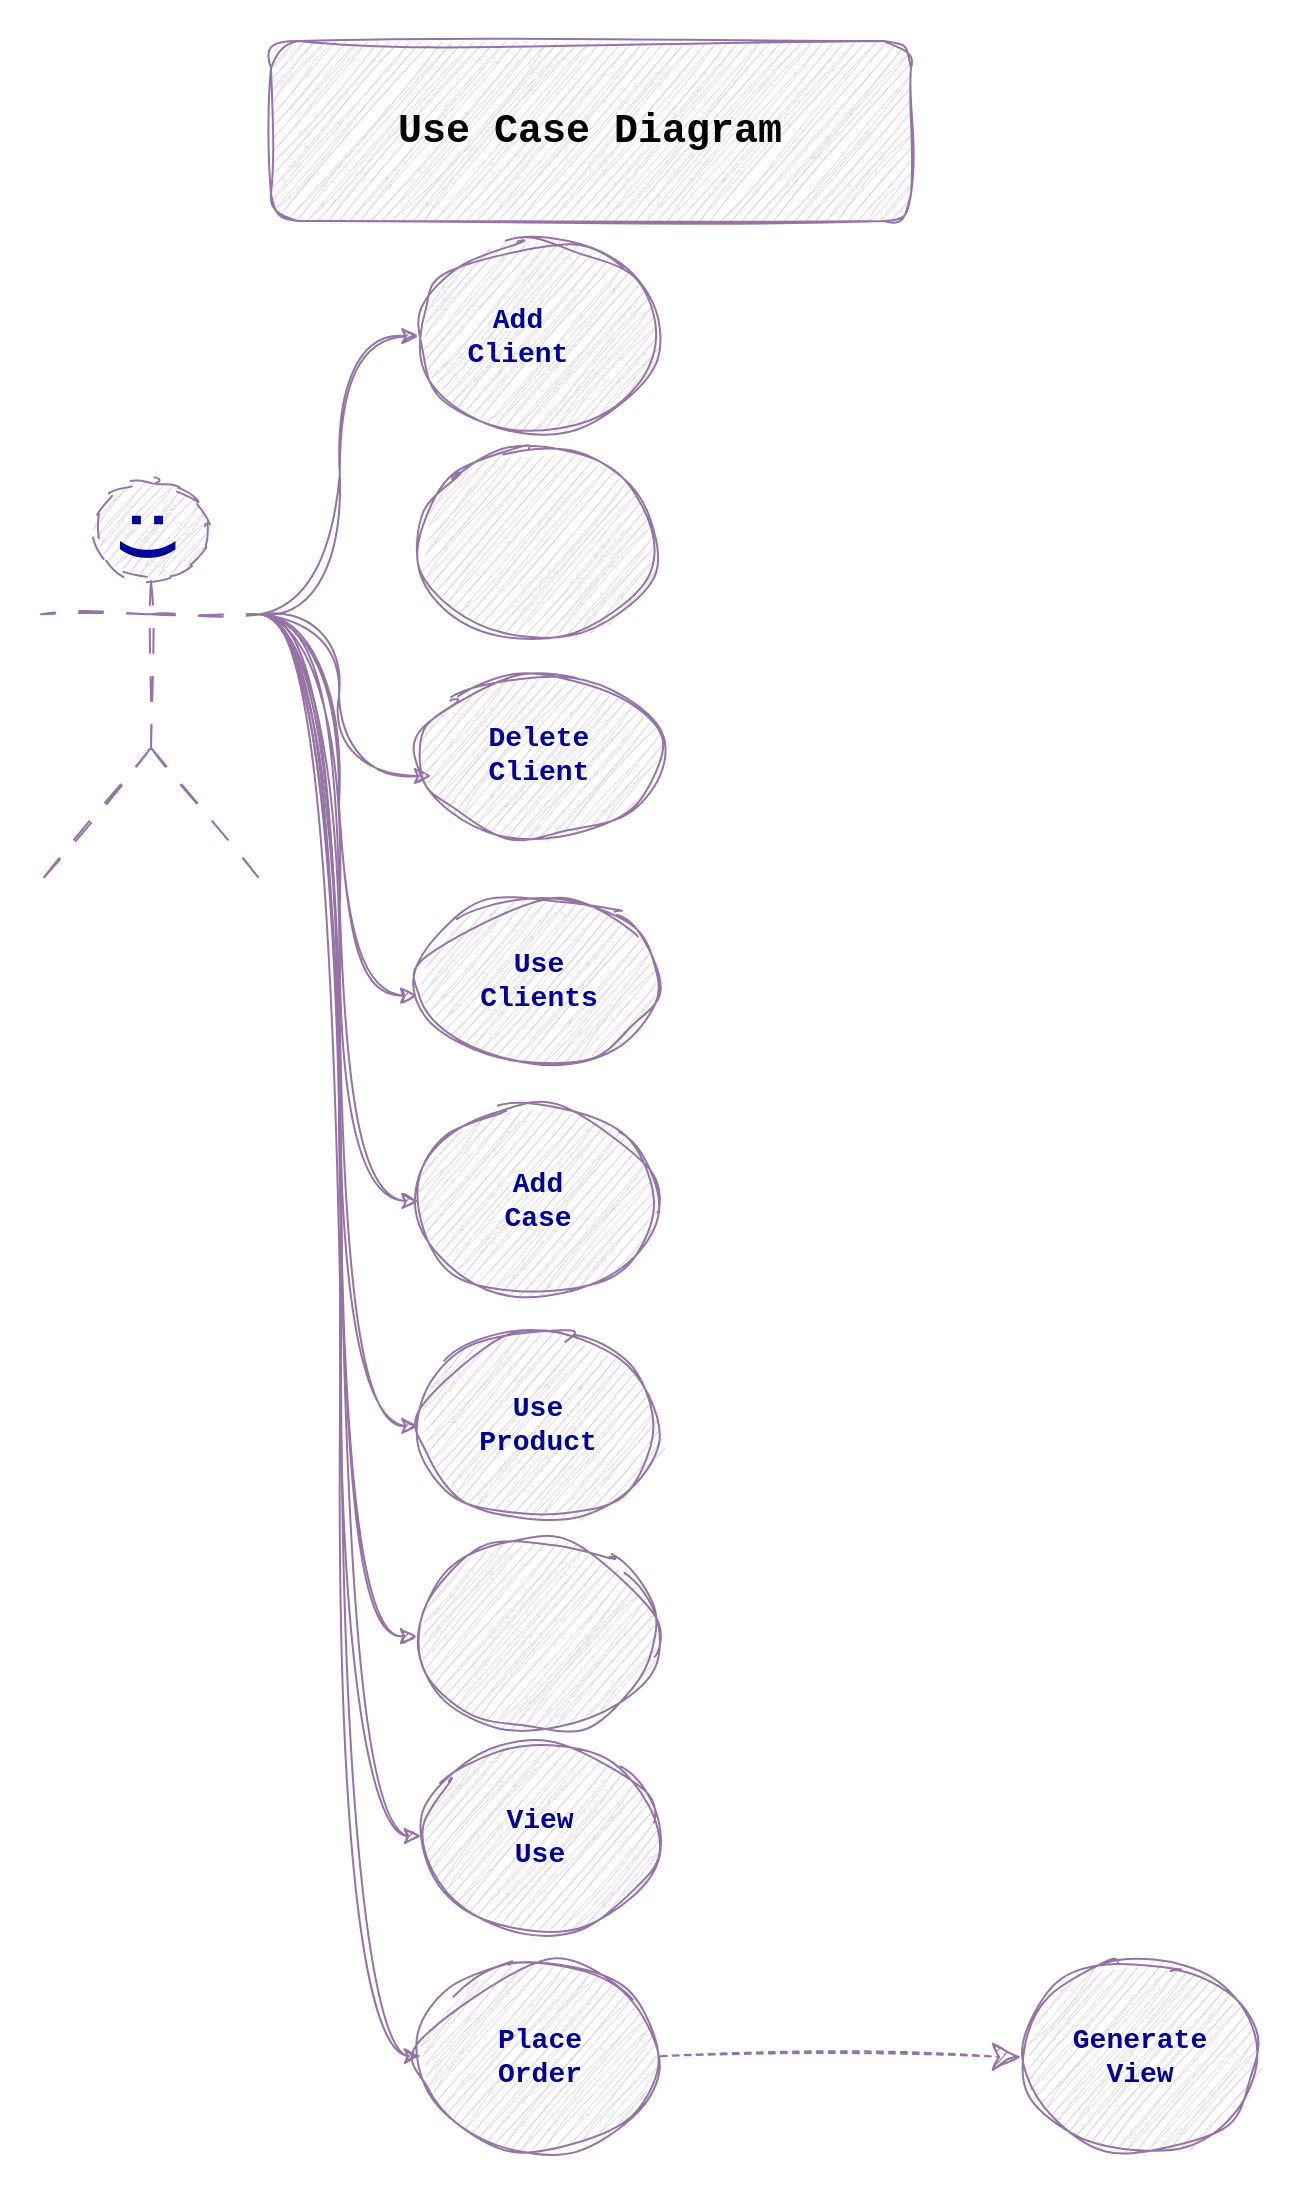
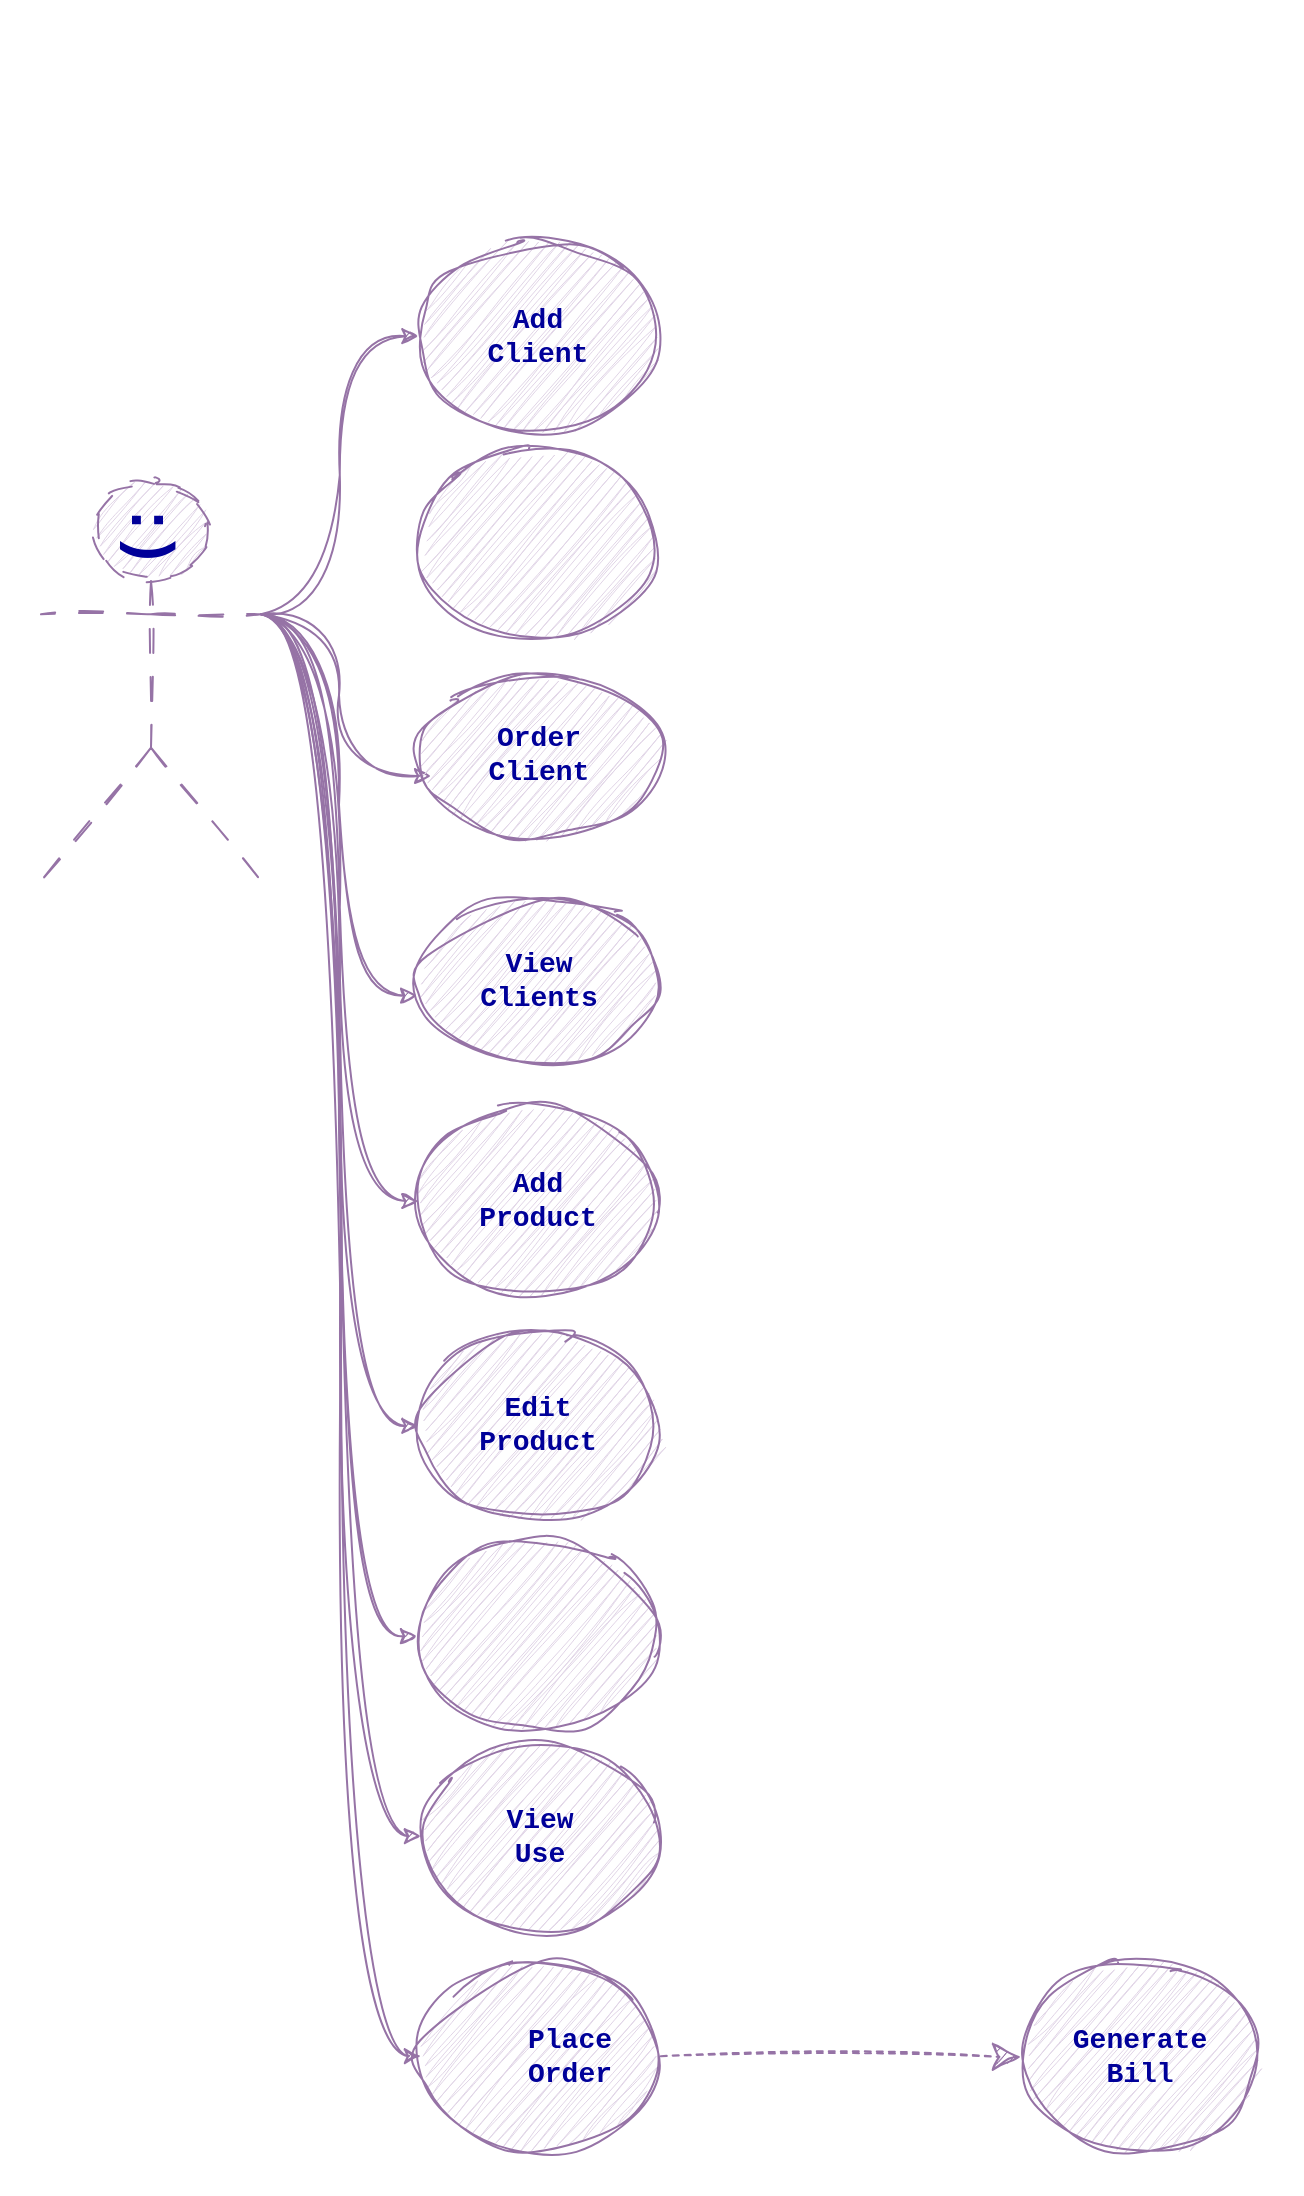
(591, 131) -> none
(518, 336) -> (538, 336)
(540, 755) -> (540, 755)
(540, 981) -> (540, 981)
(539, 1201) -> (539, 1201)
(539, 1425) -> (539, 1425)
(541, 2056) -> (571, 2056)
(1141, 2057) -> (1141, 2057)
